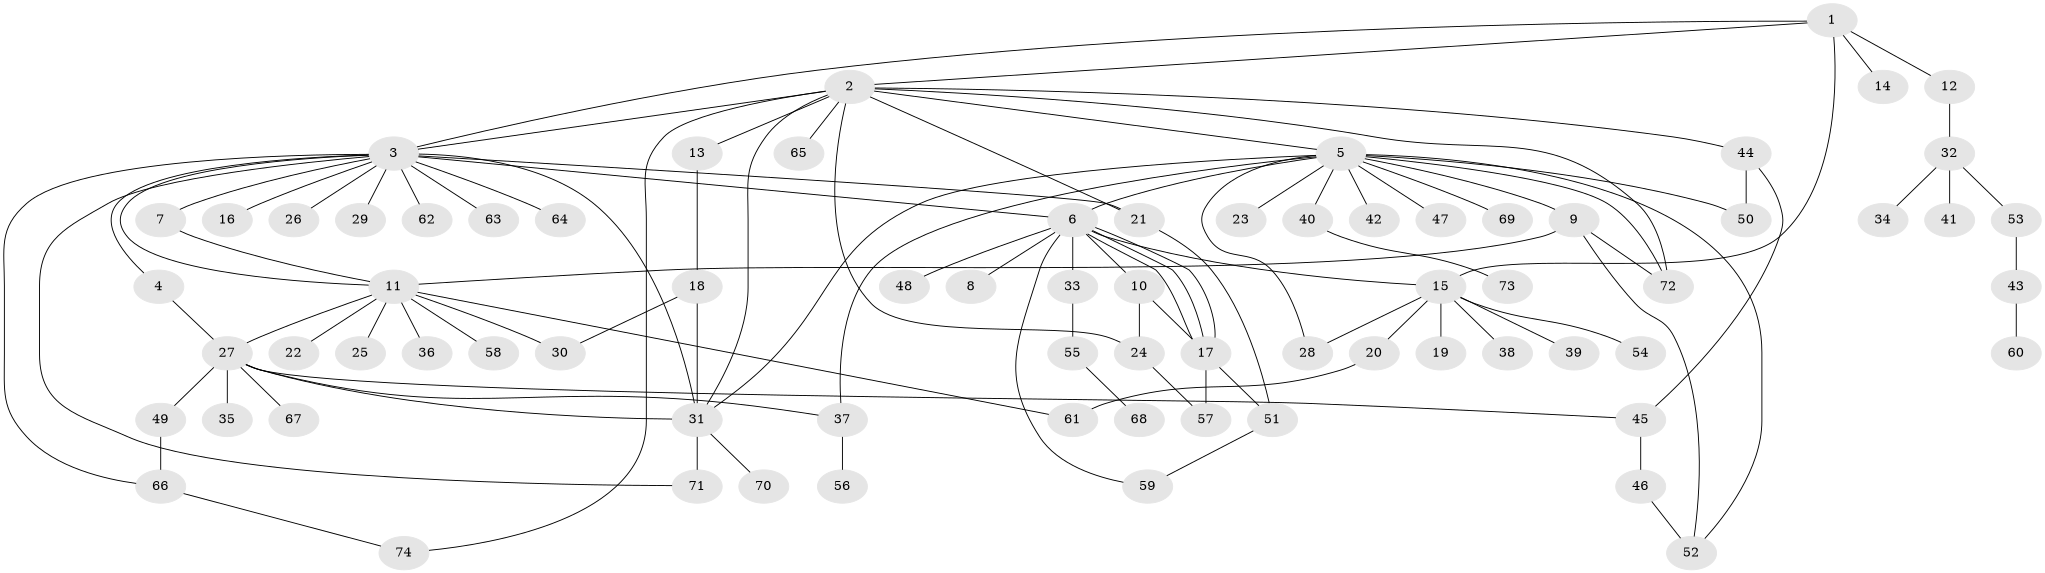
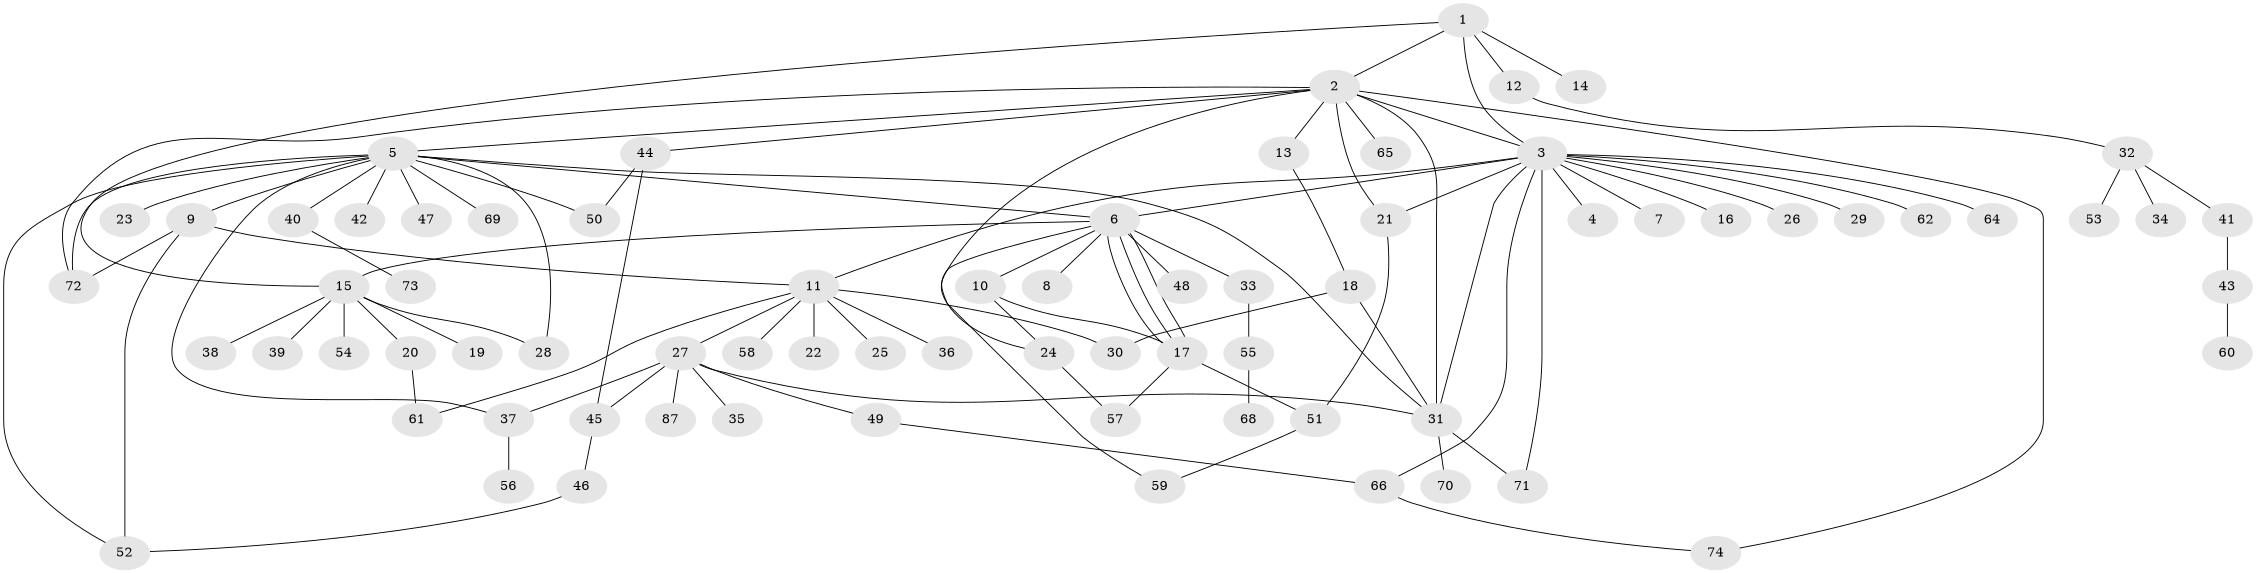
(494, 220) -> none
(2016, 254) -> (2227, 254)
(274, 260) -> none
(193, 320) -> none
(294, 420) -> (671, 420)
